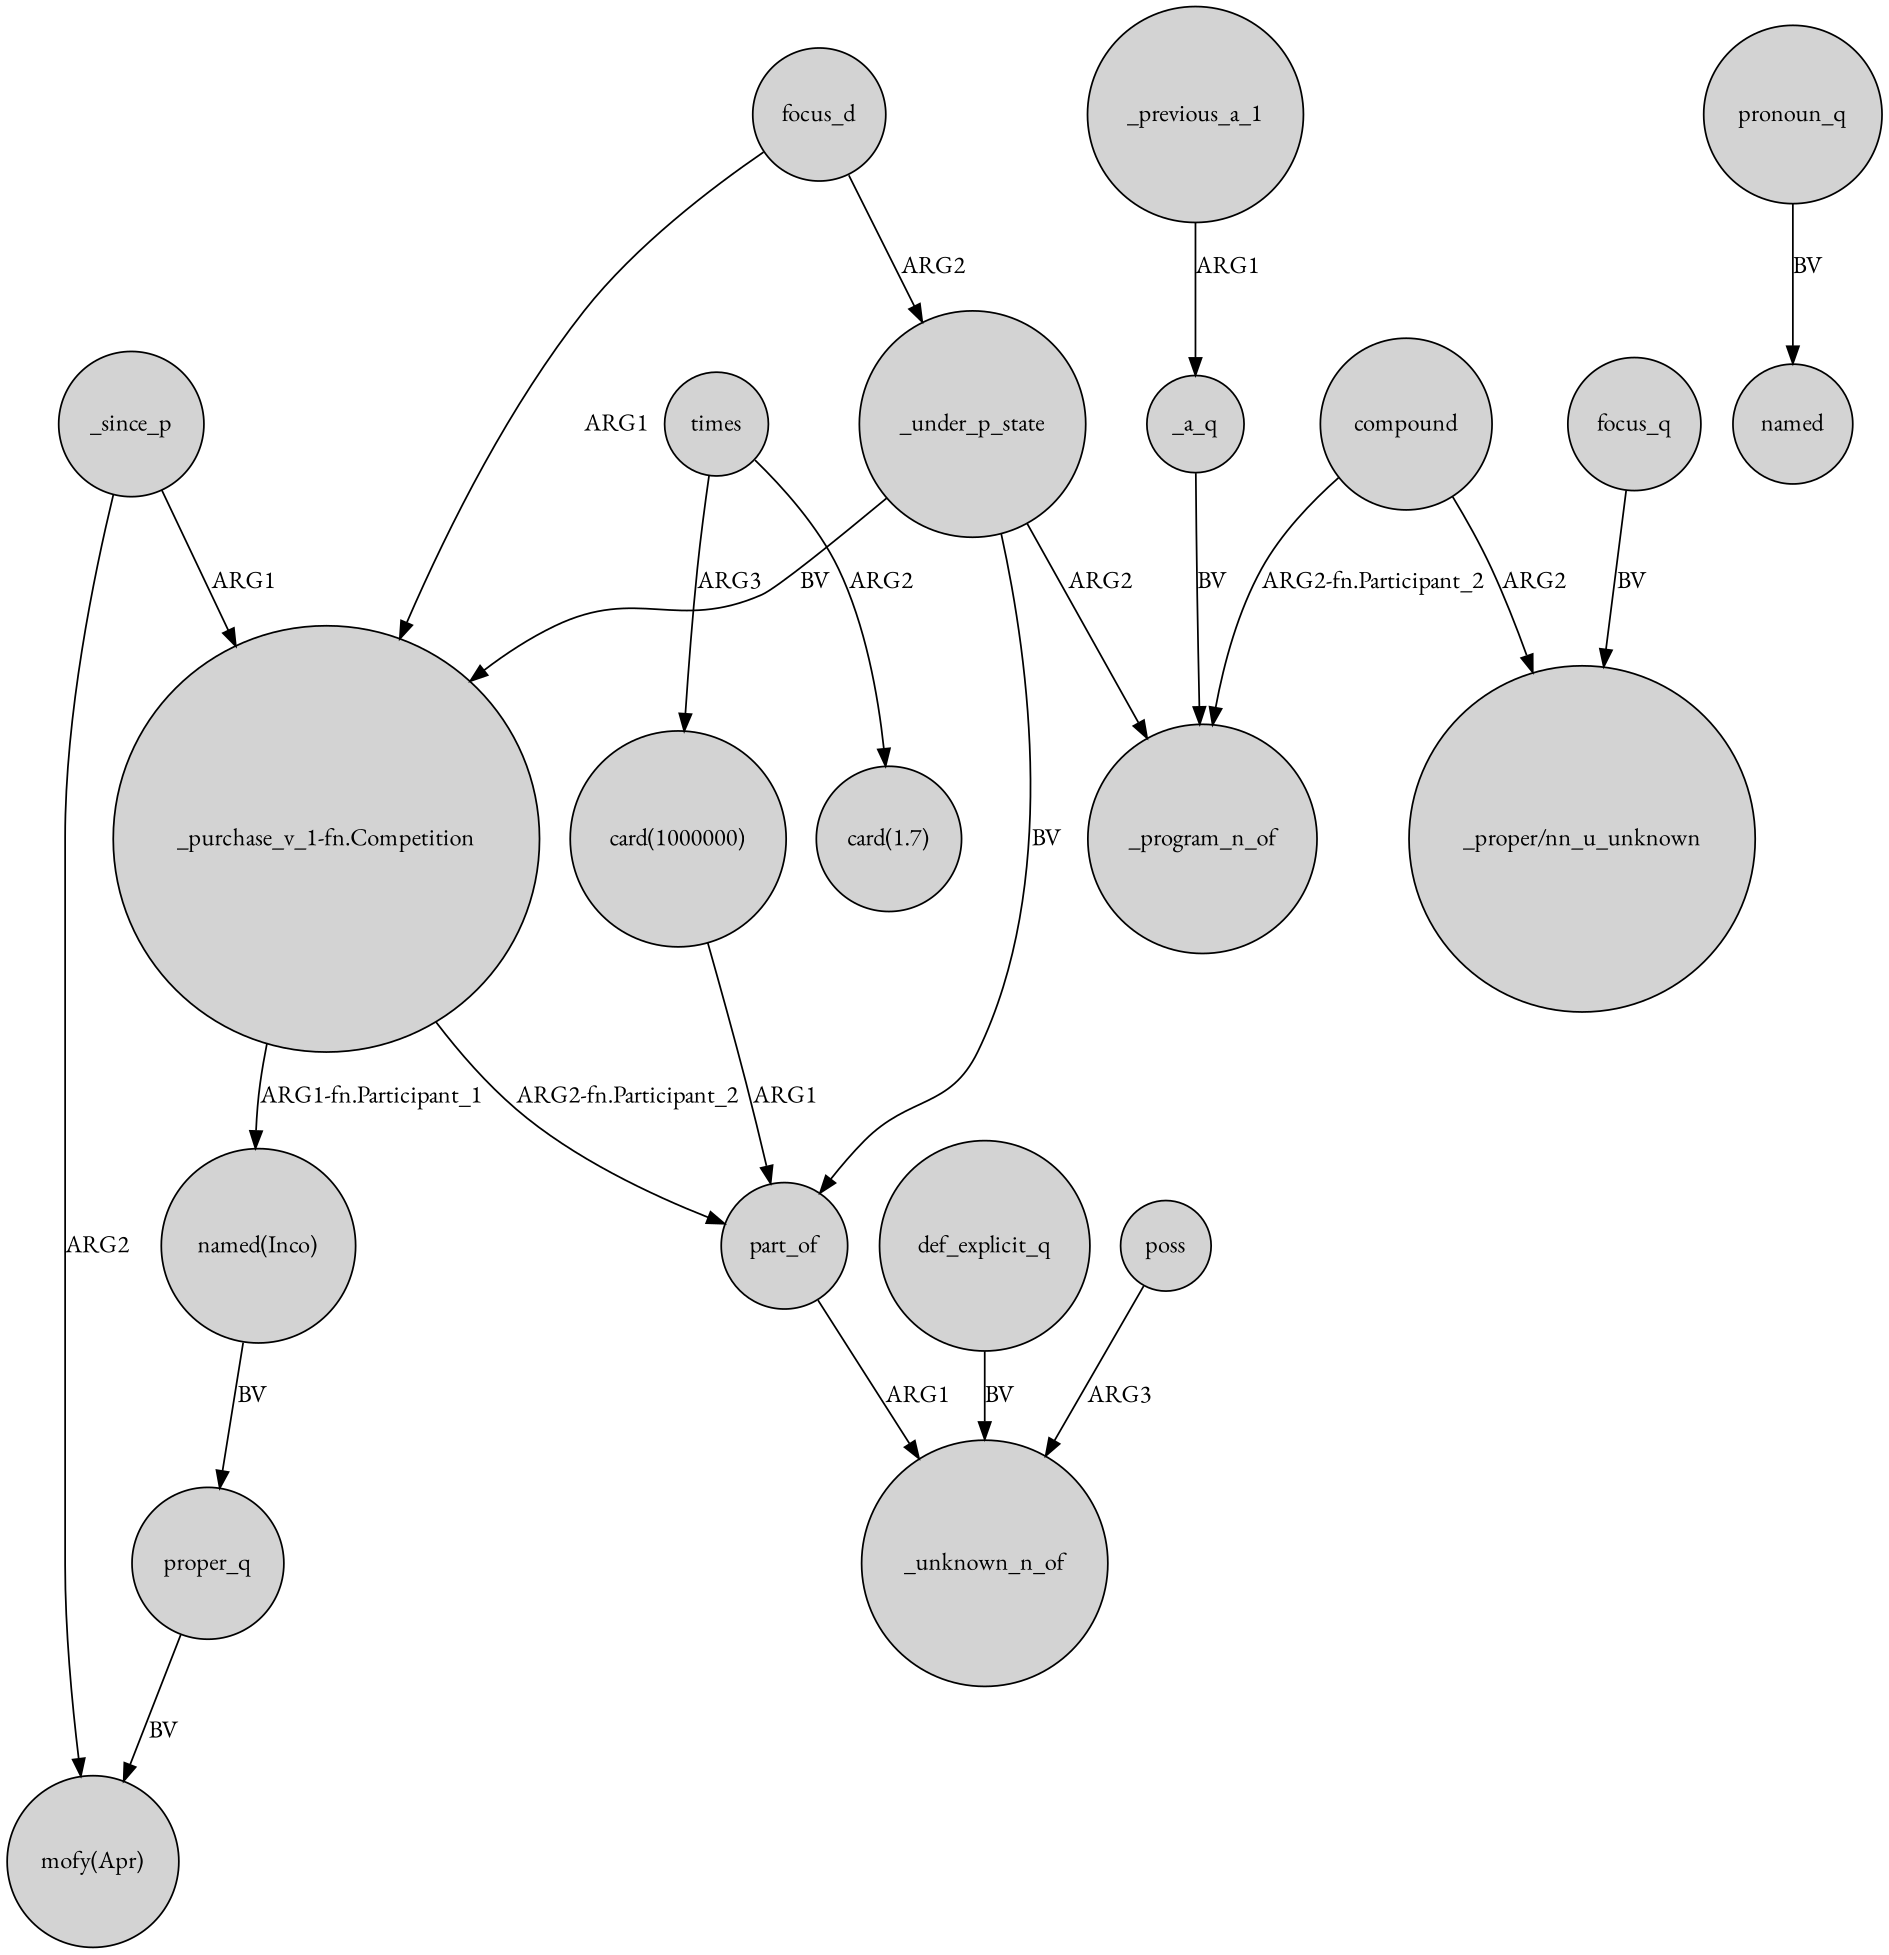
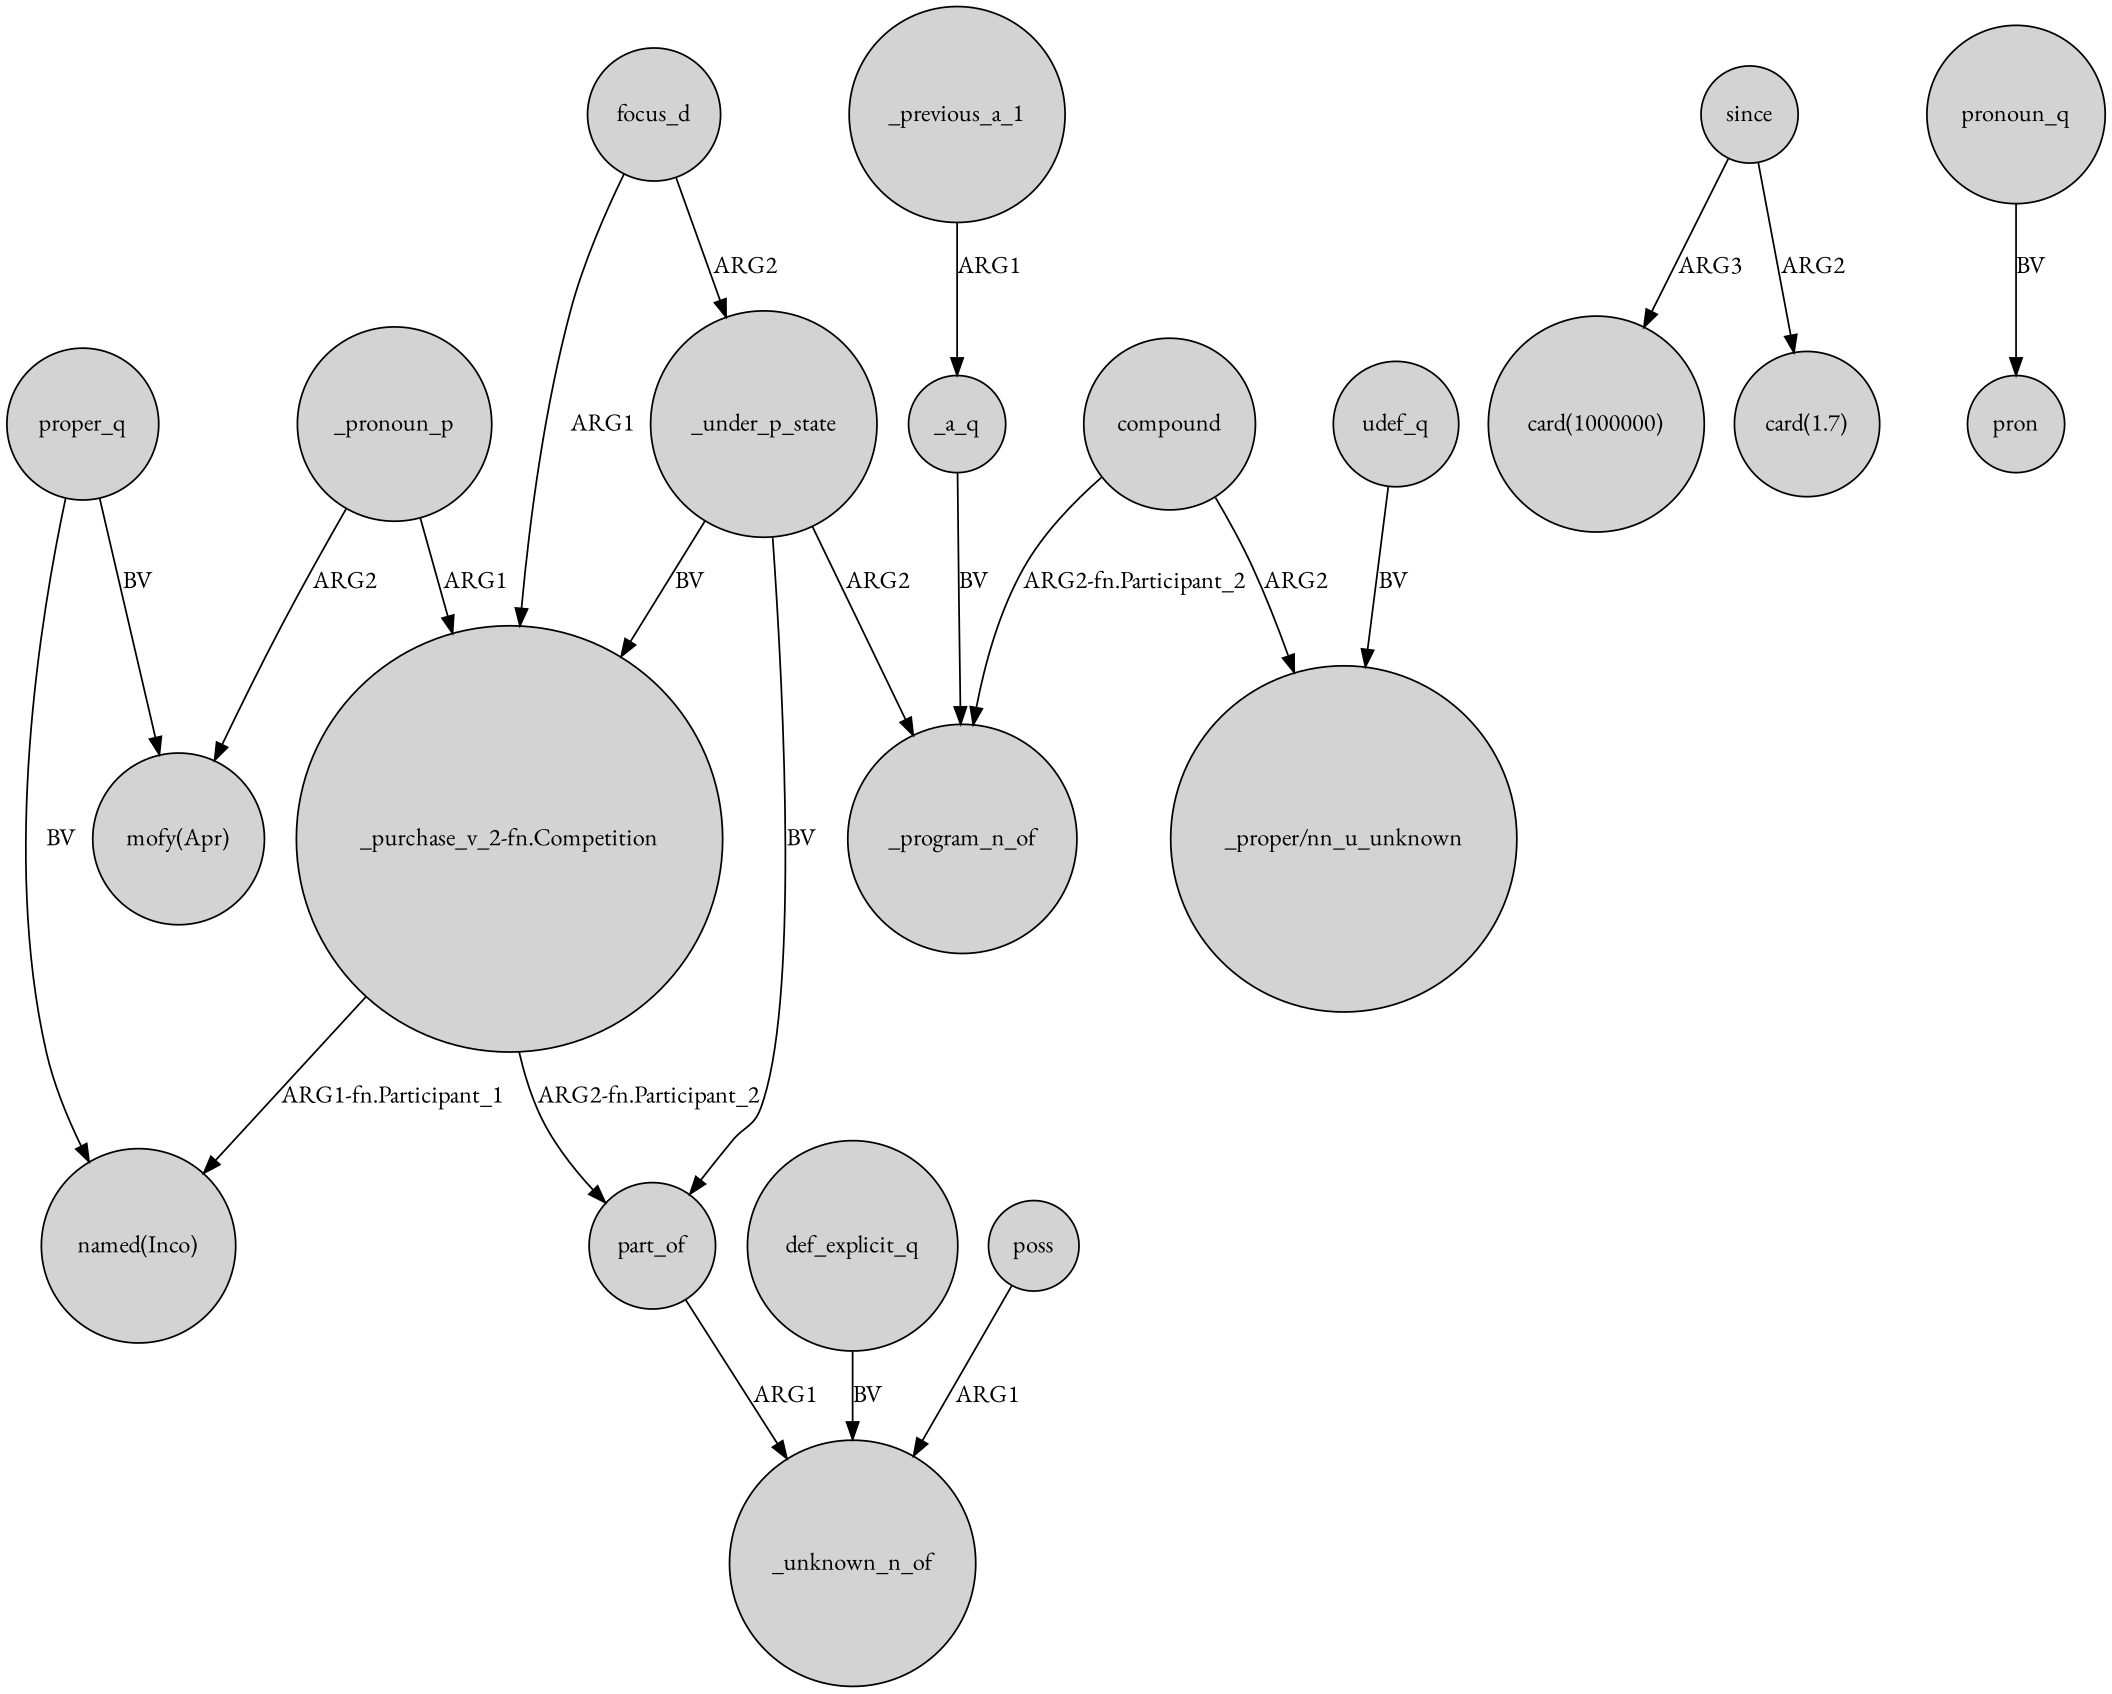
(131, 424) -> (395, 424)
(717, 424) -> (1750, 114)
(1634, 424) -> (1396, 424)
(1793, 424) -> (2016, 424)
(326, 839) -> (510, 839)
(738, 1054) -> none
(1120, 1395) -> (988, 1395)
(233, 1407) -> (26, 825)
